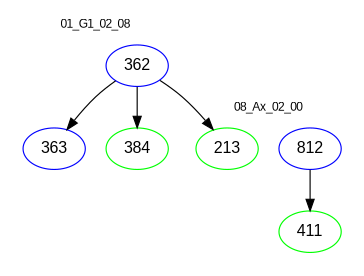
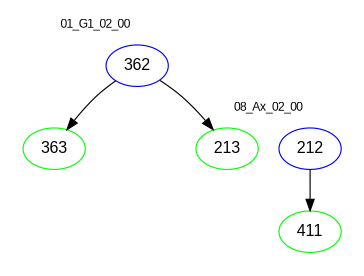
(96, 25) -> (96, 25)
(54, 149) -> (54, 149)
(137, 149) -> none
(310, 149) -> (310, 149)
